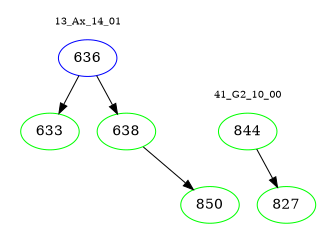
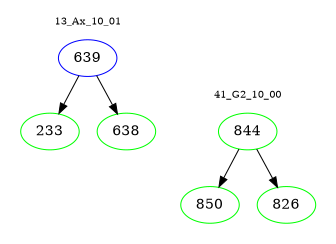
(88, 22) -> (88, 22)
(88, 58) -> (88, 58)
(50, 132) -> (50, 132)
(164, 165) -> (231, 163)
(286, 205) -> (286, 205)
